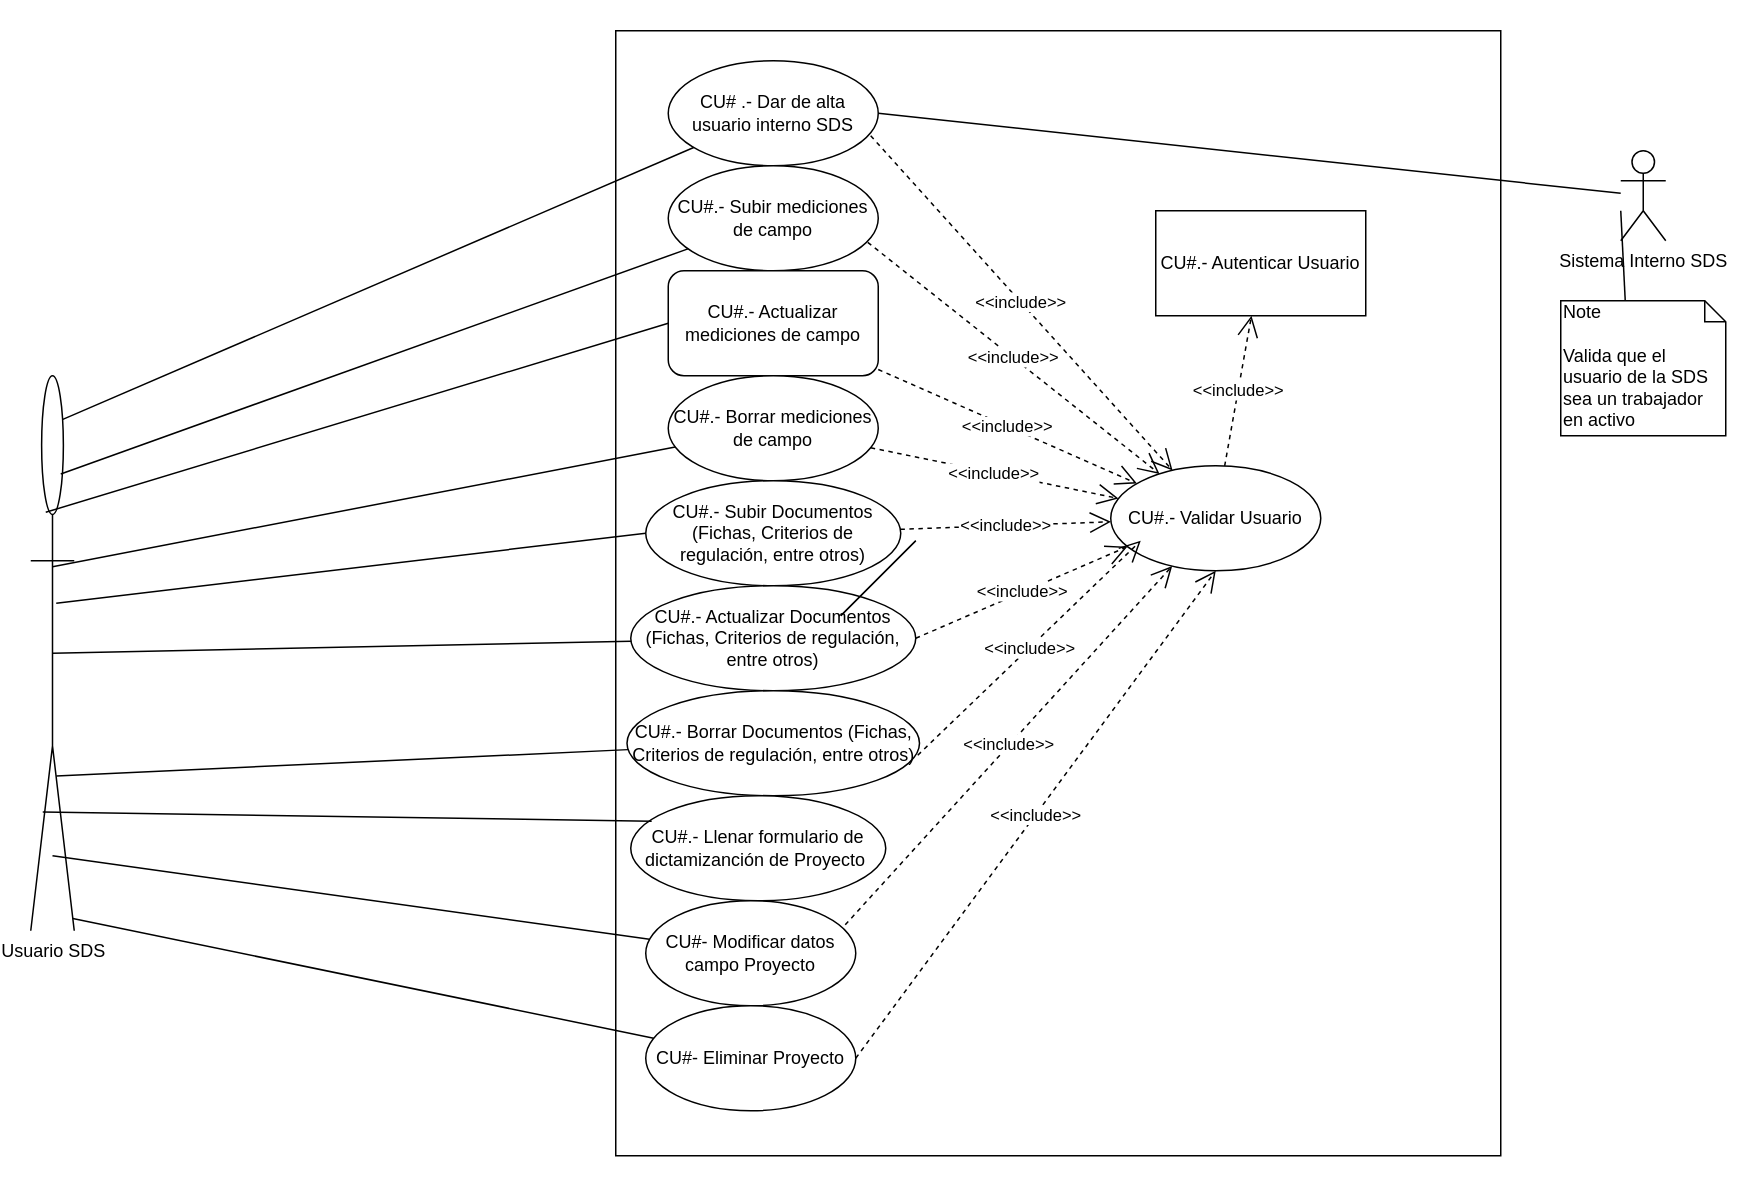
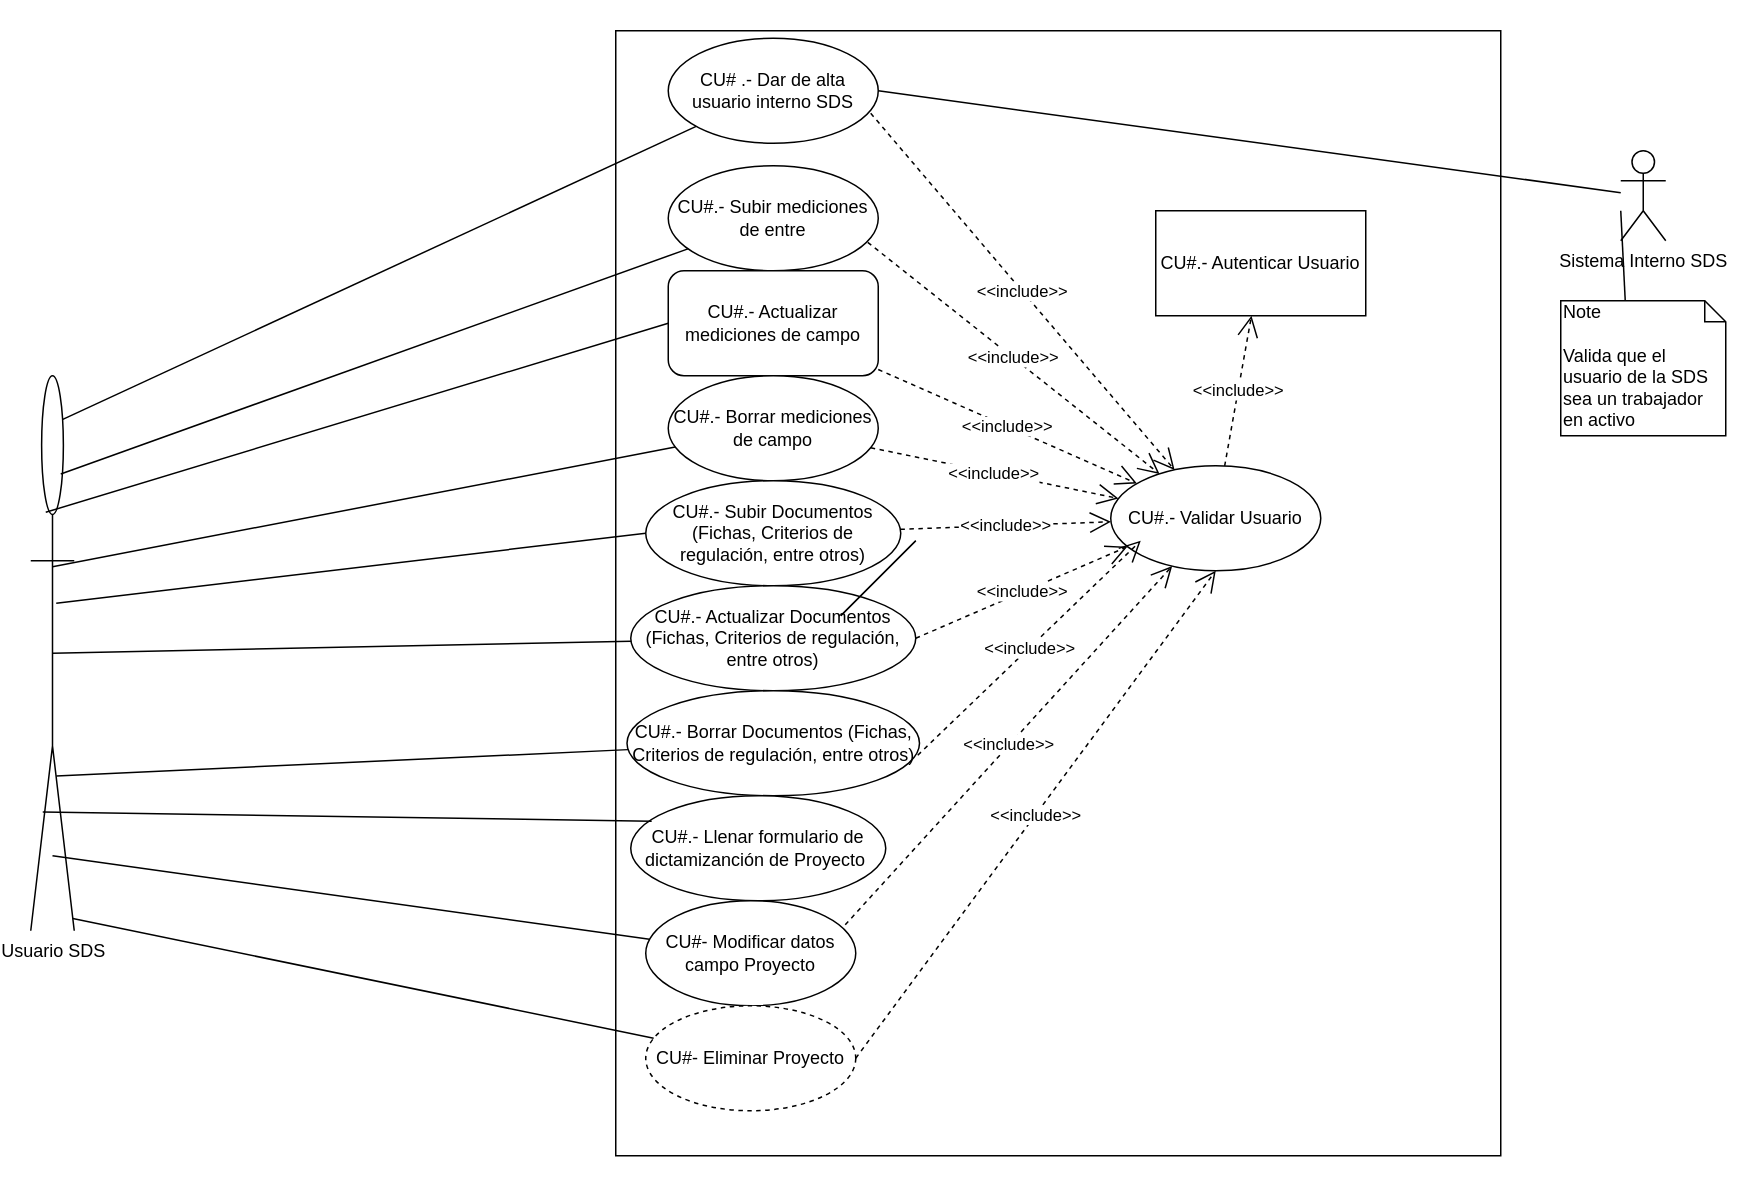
(773, 113) -> (773, 91)
(773, 218) -> (773, 218)
(751, 1058) -> (751, 1058)
